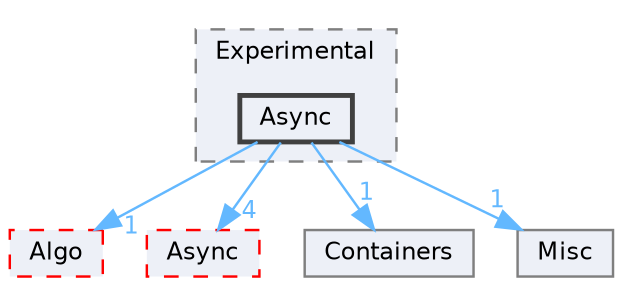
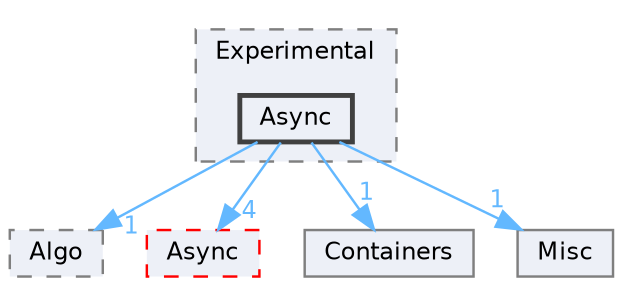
(56, 253) -> (56, 253)
